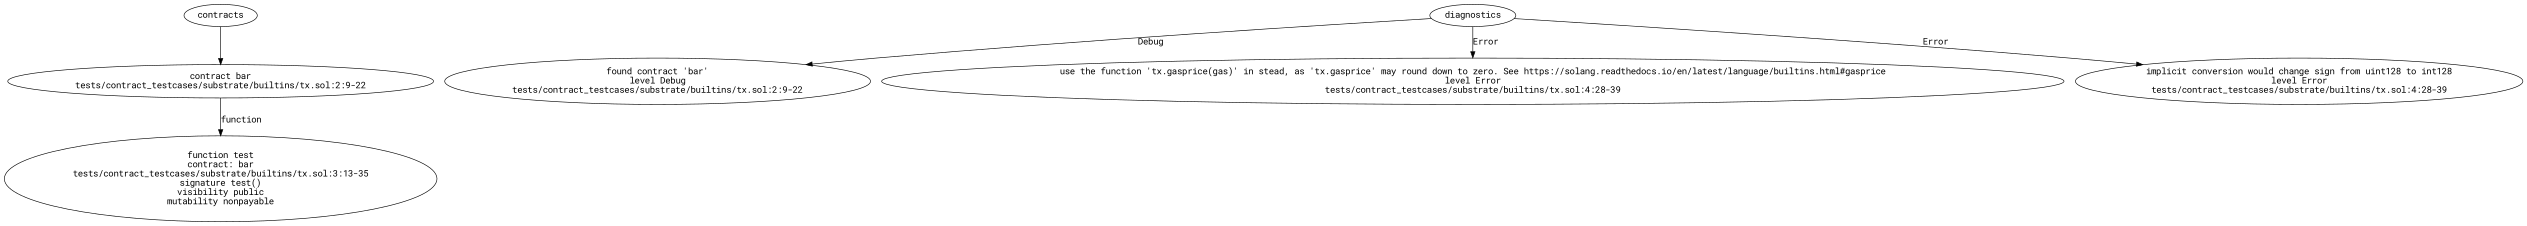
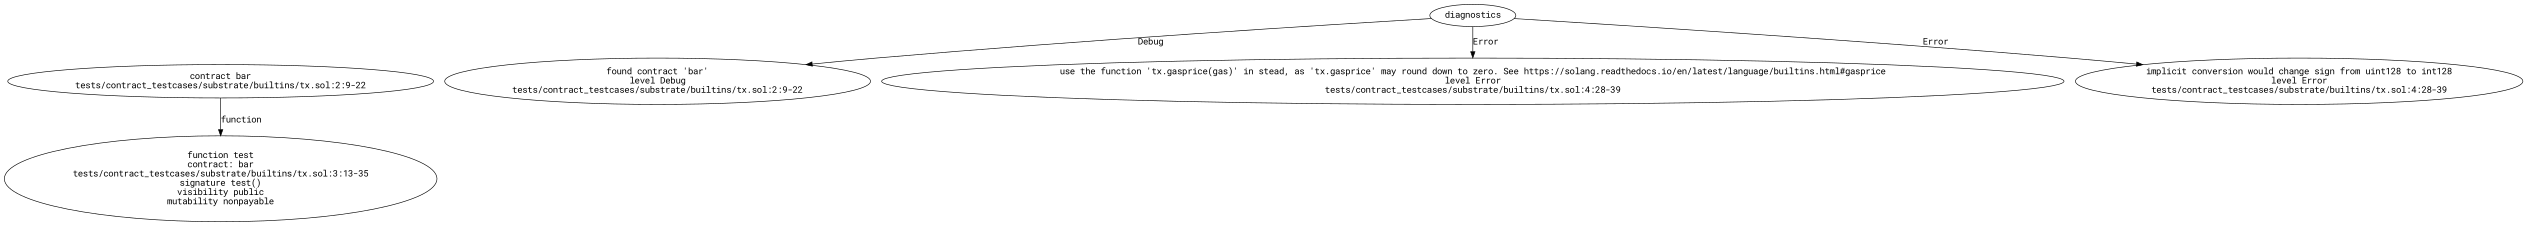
(221, 15) -> none
